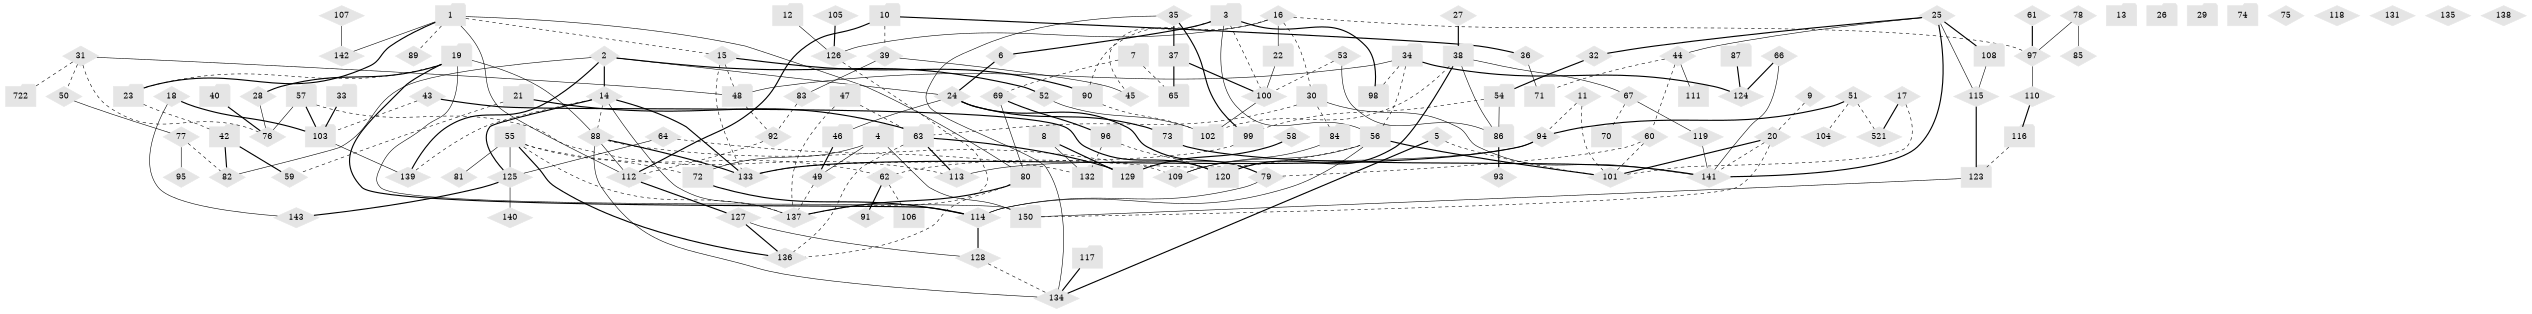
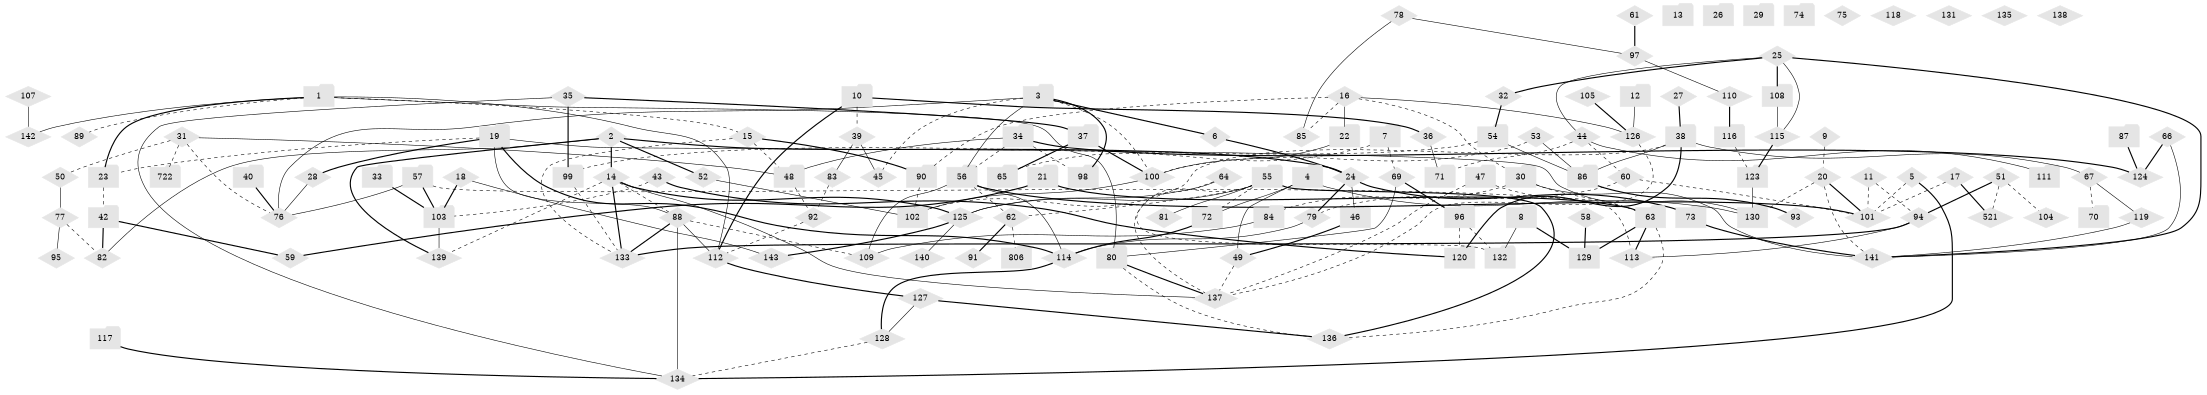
(1659, 28) -> (1327, 113)
(769, 75) -> (984, 149)
none -> (649, 112)
(401, 136) -> (629, 210)
(909, 218) -> (1016, 258)
(1026, 218) -> (1753, 218)
